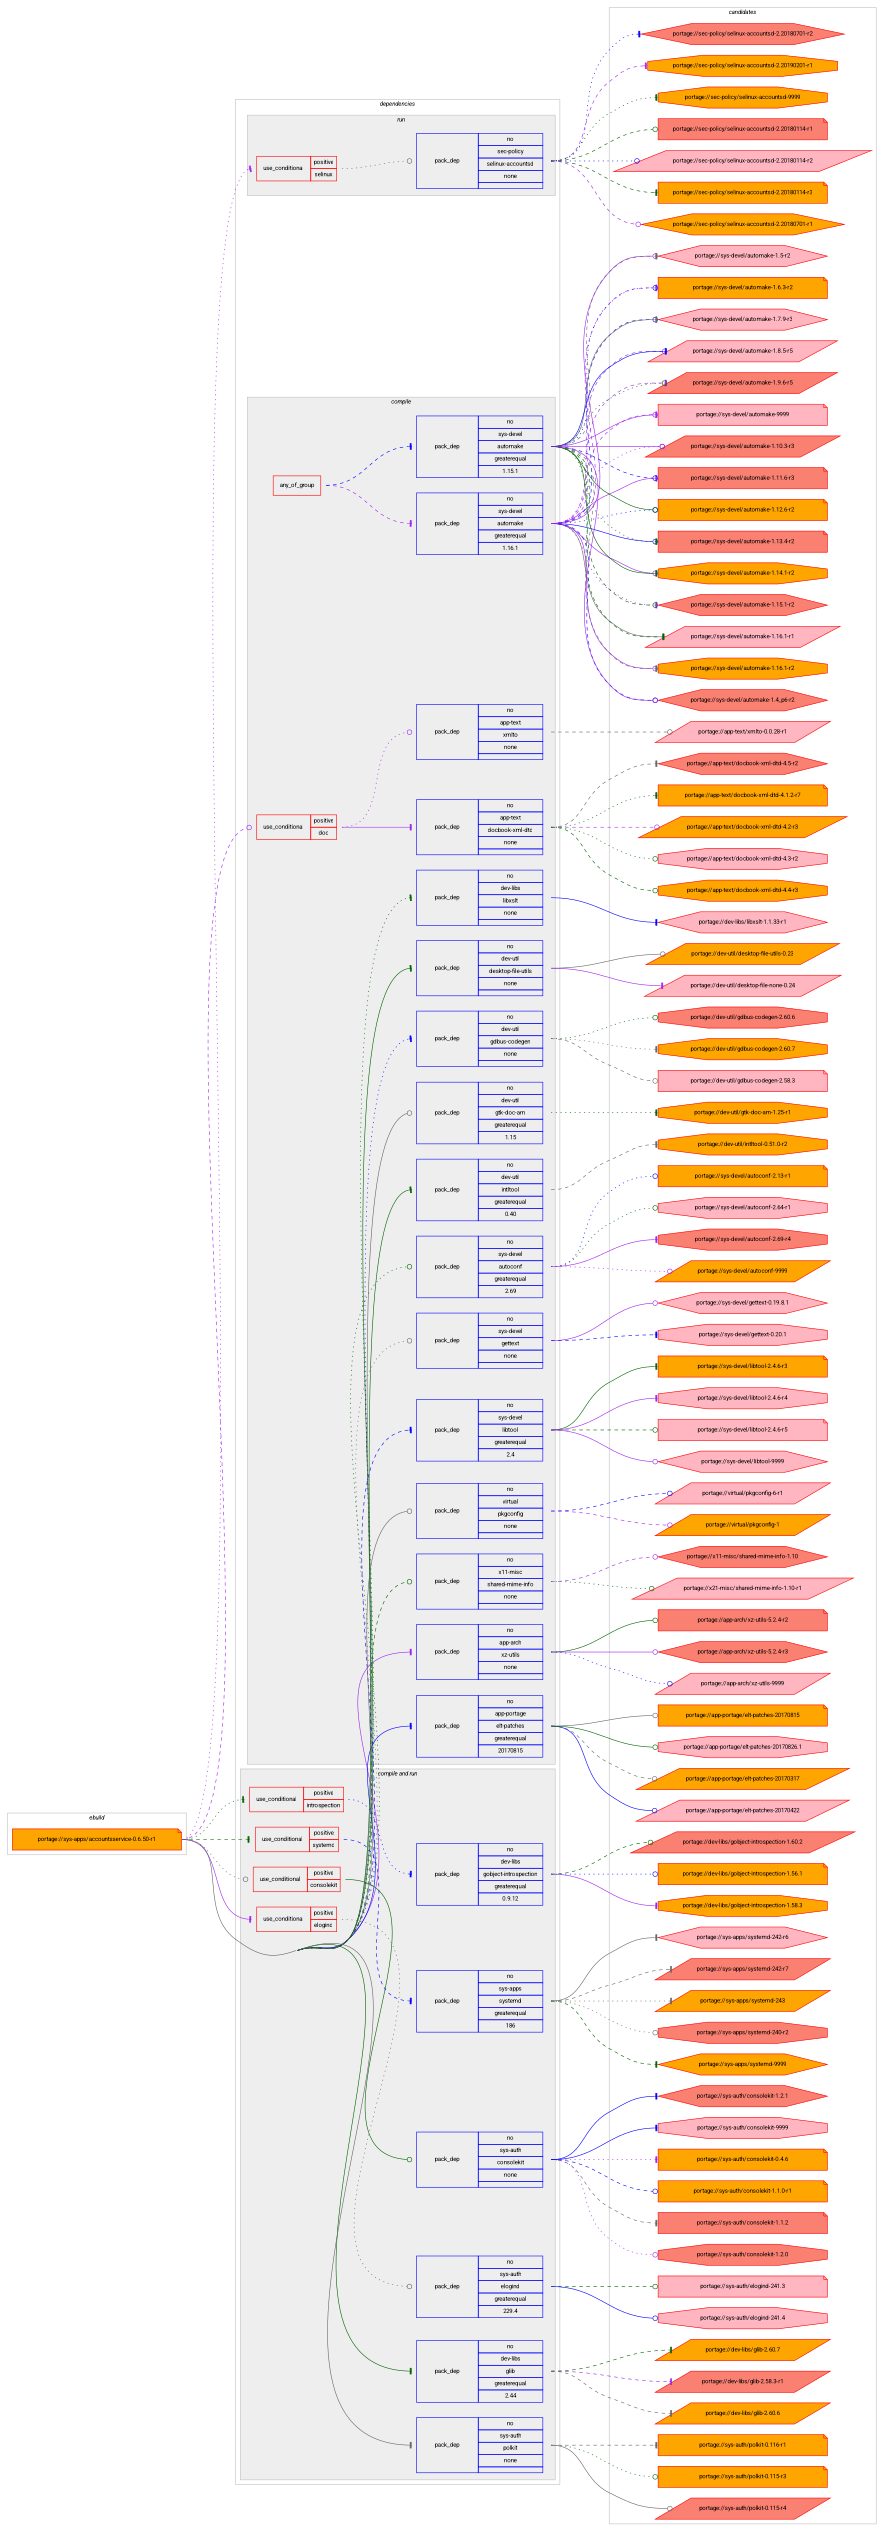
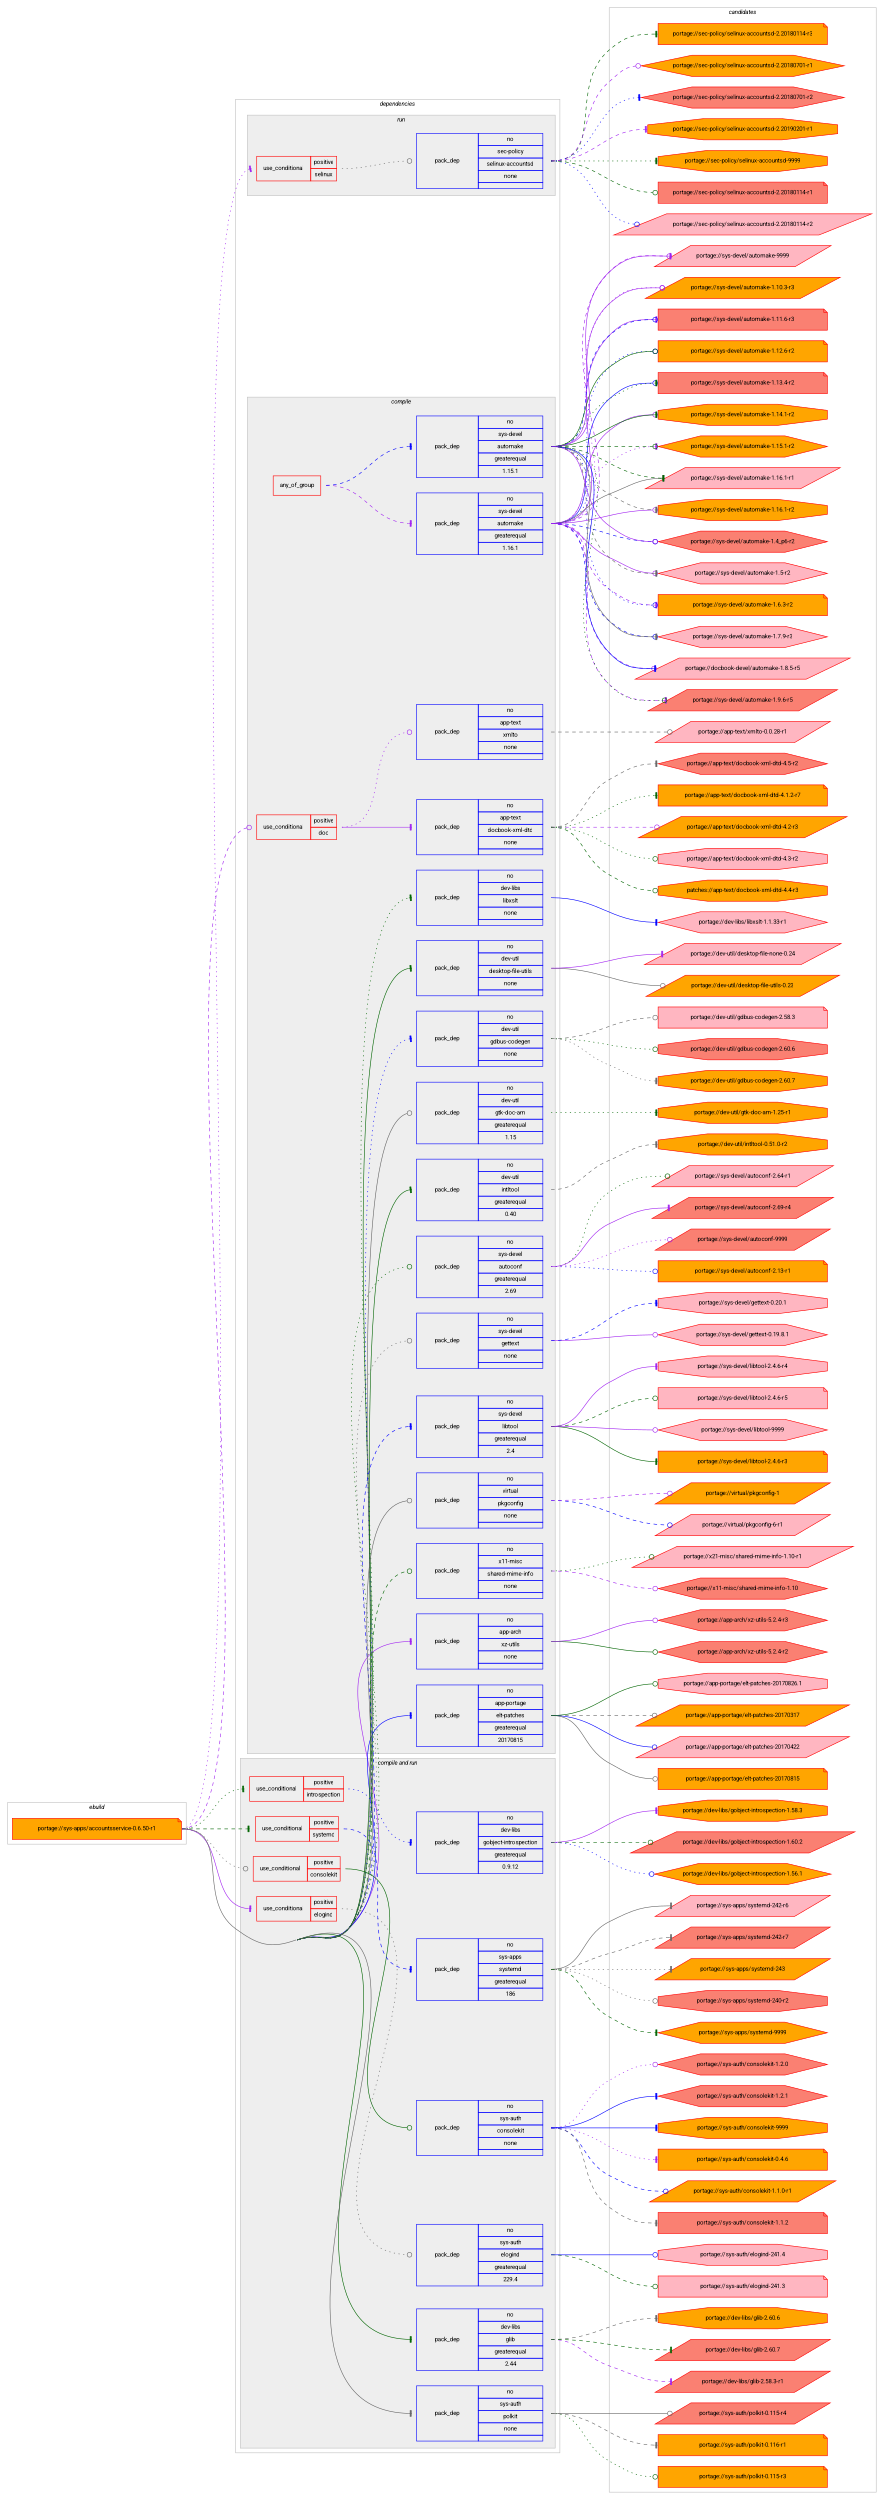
(743, 351) -> (743, 669)
(743, 415) -> (743, 256)
(743, 446) -> (743, 288)
(743, 605) -> (743, 446)
(743, 891) -> (743, 891)
(743, 1208) -> (743, 1176)
(743, 1240) -> (743, 1208)
(743, 1271) -> (743, 1240)
(743, 1620) -> (743, 1652)
(743, 1684) -> none
(743, 1874) -> (743, 1874)
(743, 1938) -> (743, 1906)
(743, 2128) -> (743, 2128)
(743, 2191) -> (743, 2191)
(743, 2255) -> (743, 2064)
(743, 2350) -> (743, 2350)
(743, 2413) -> (743, 2318)
